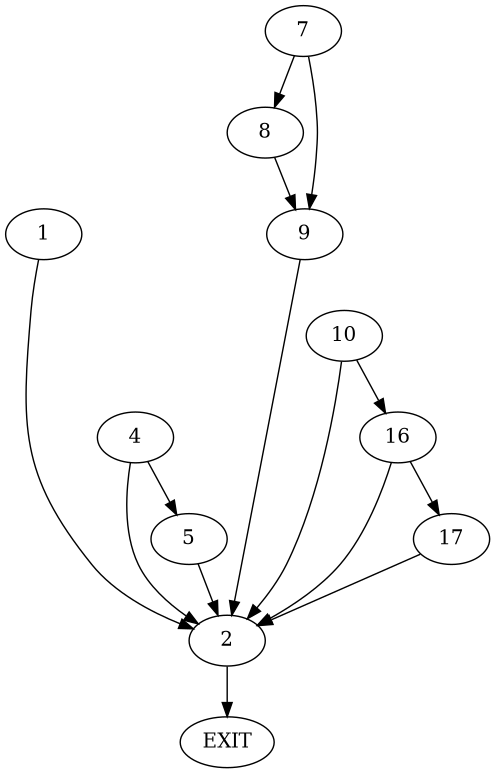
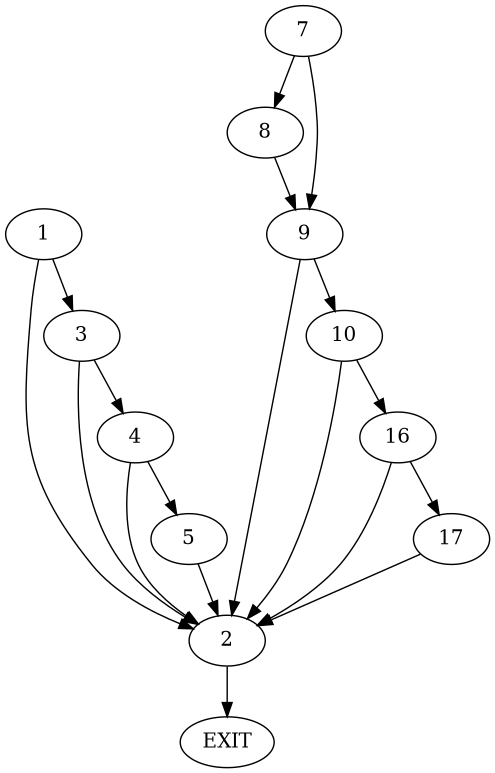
none -> (322, 278)
none -> (82, 336)
